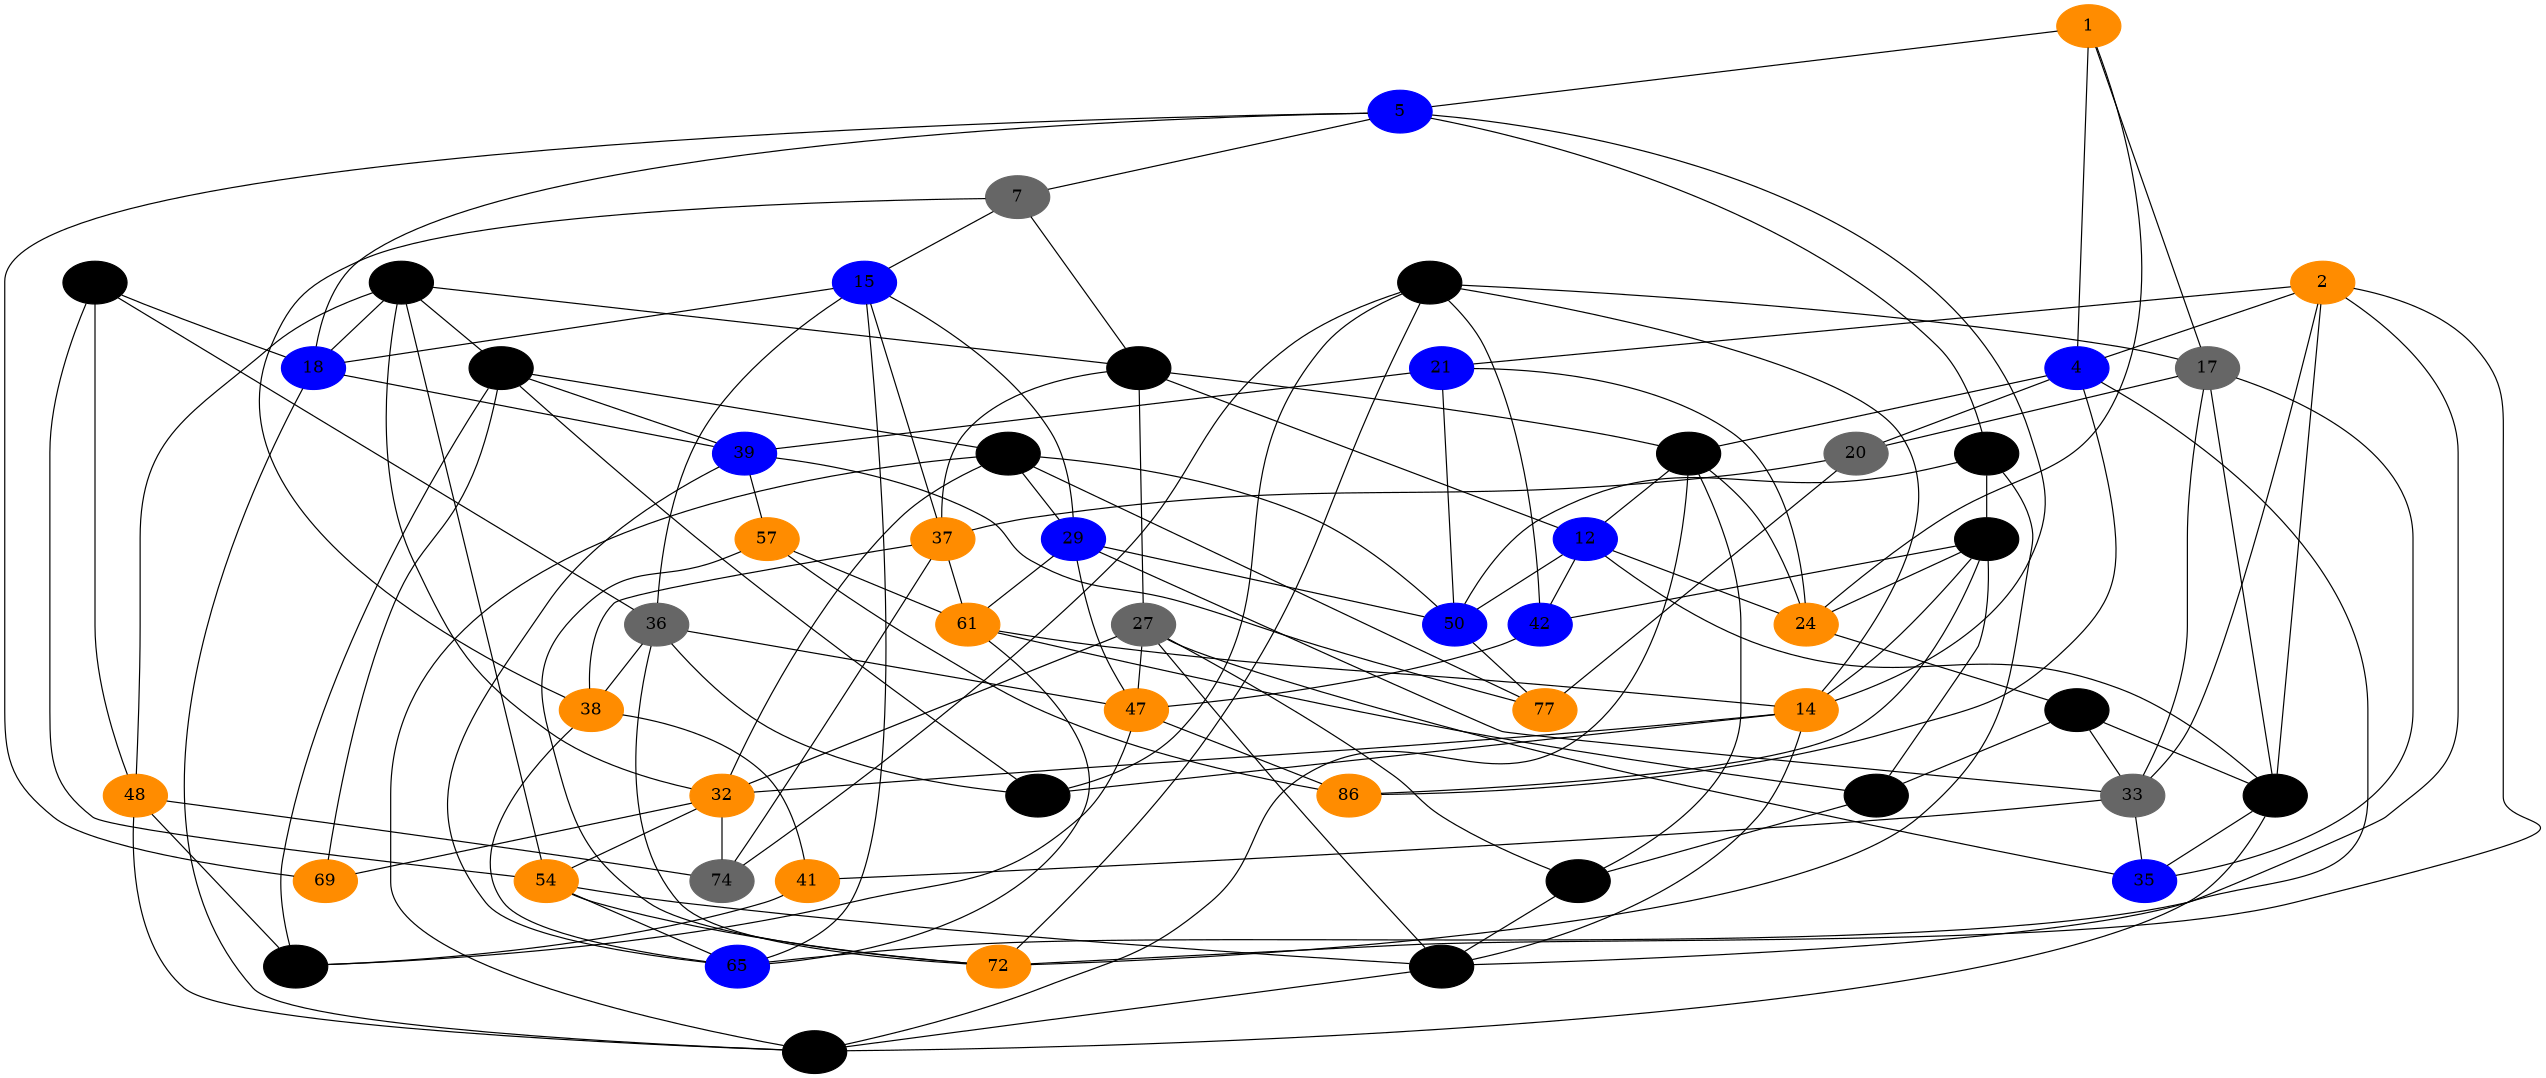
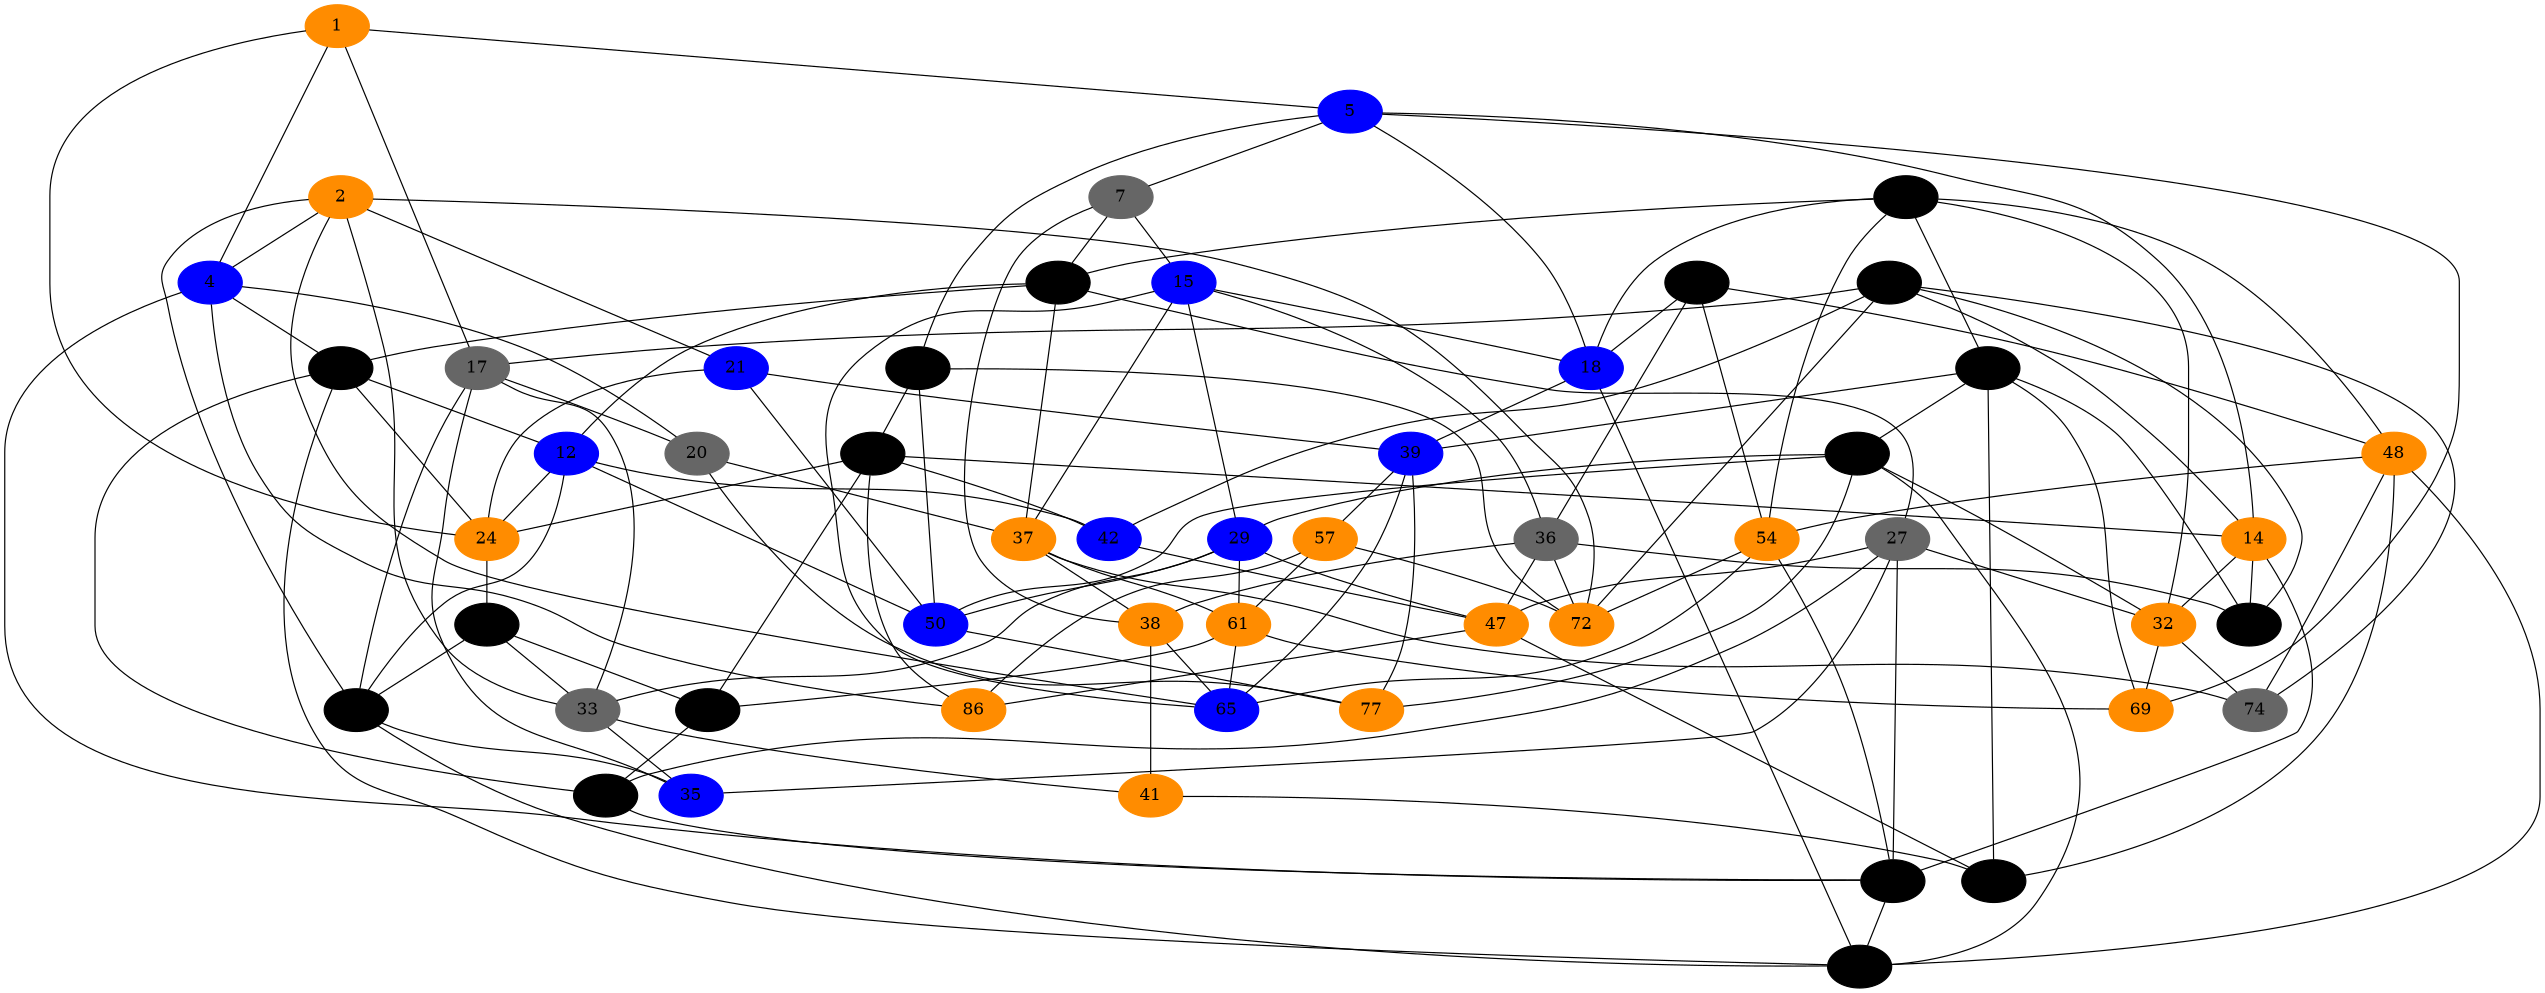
(1328, 669) -> (1686, 692)
(634, 838) -> (2078, 486)
